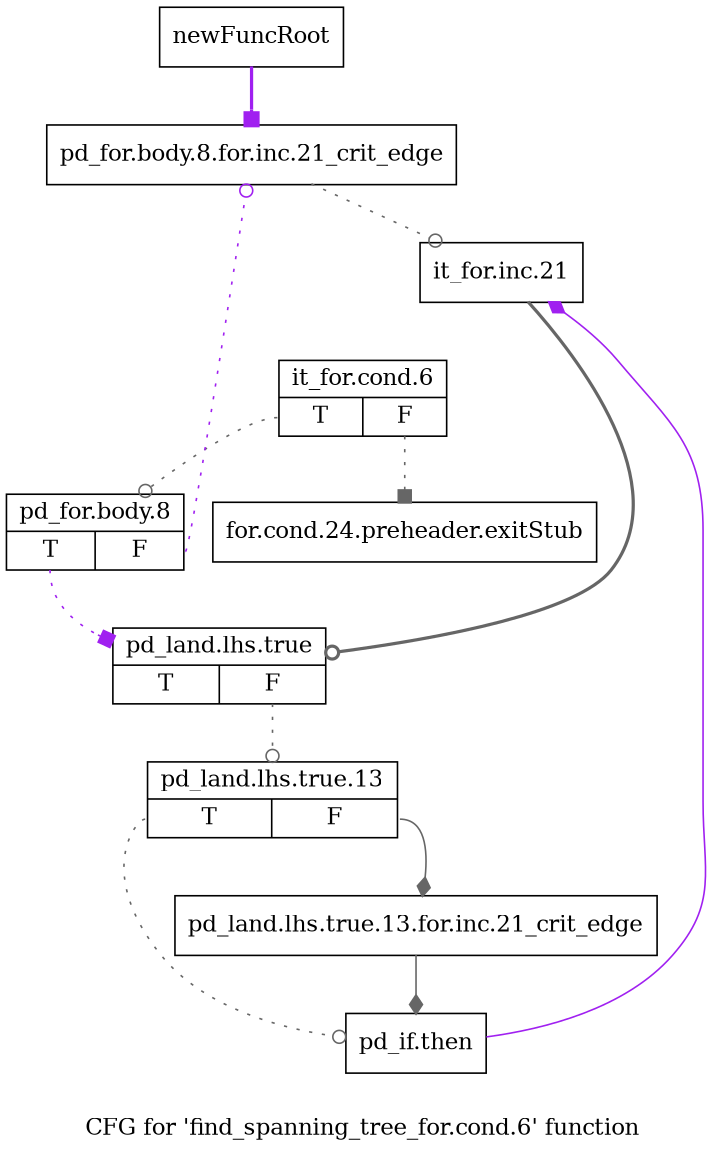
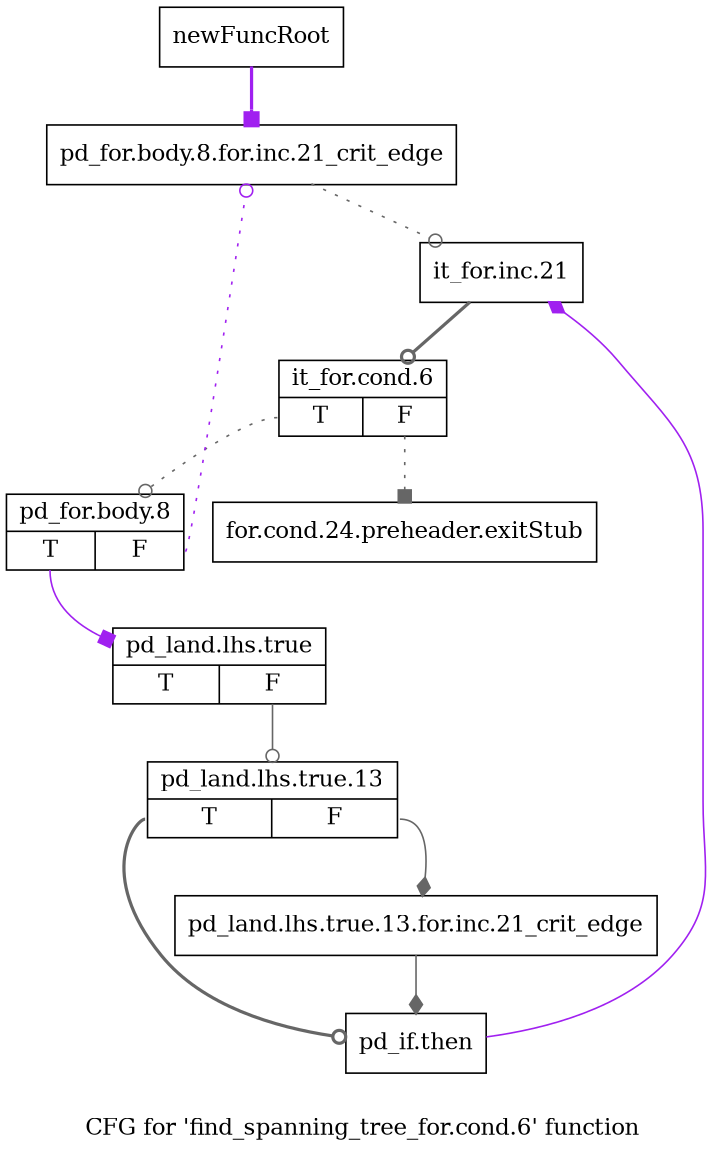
(615, 564) -> (441, 327)
(64, 609) -> (64, 609)
(273, 727) -> (273, 727)
(175, 970) -> (175, 970)
